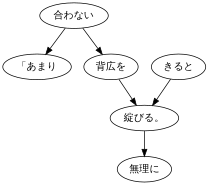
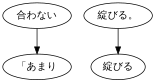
(111, 67) -> none
(179, 67) -> none
(144, 169) -> (118, 67)
